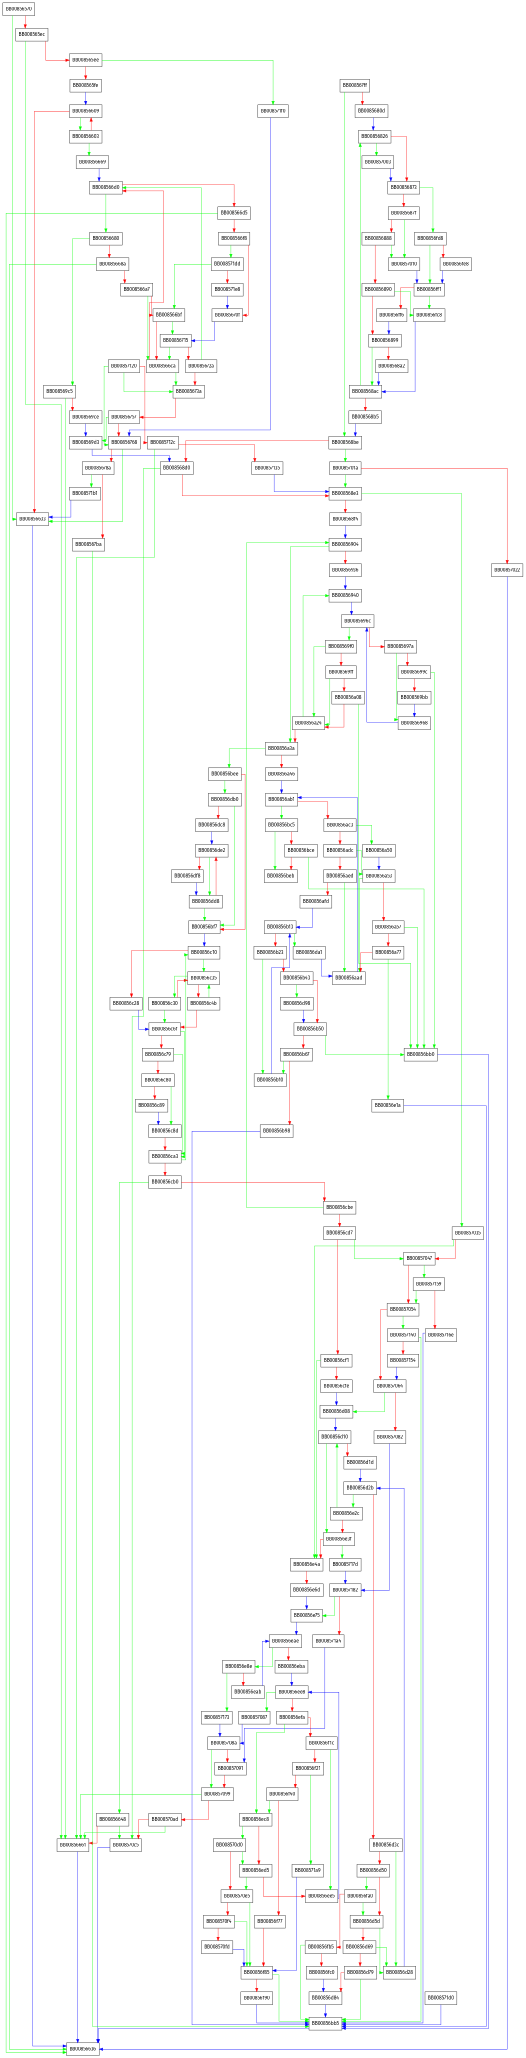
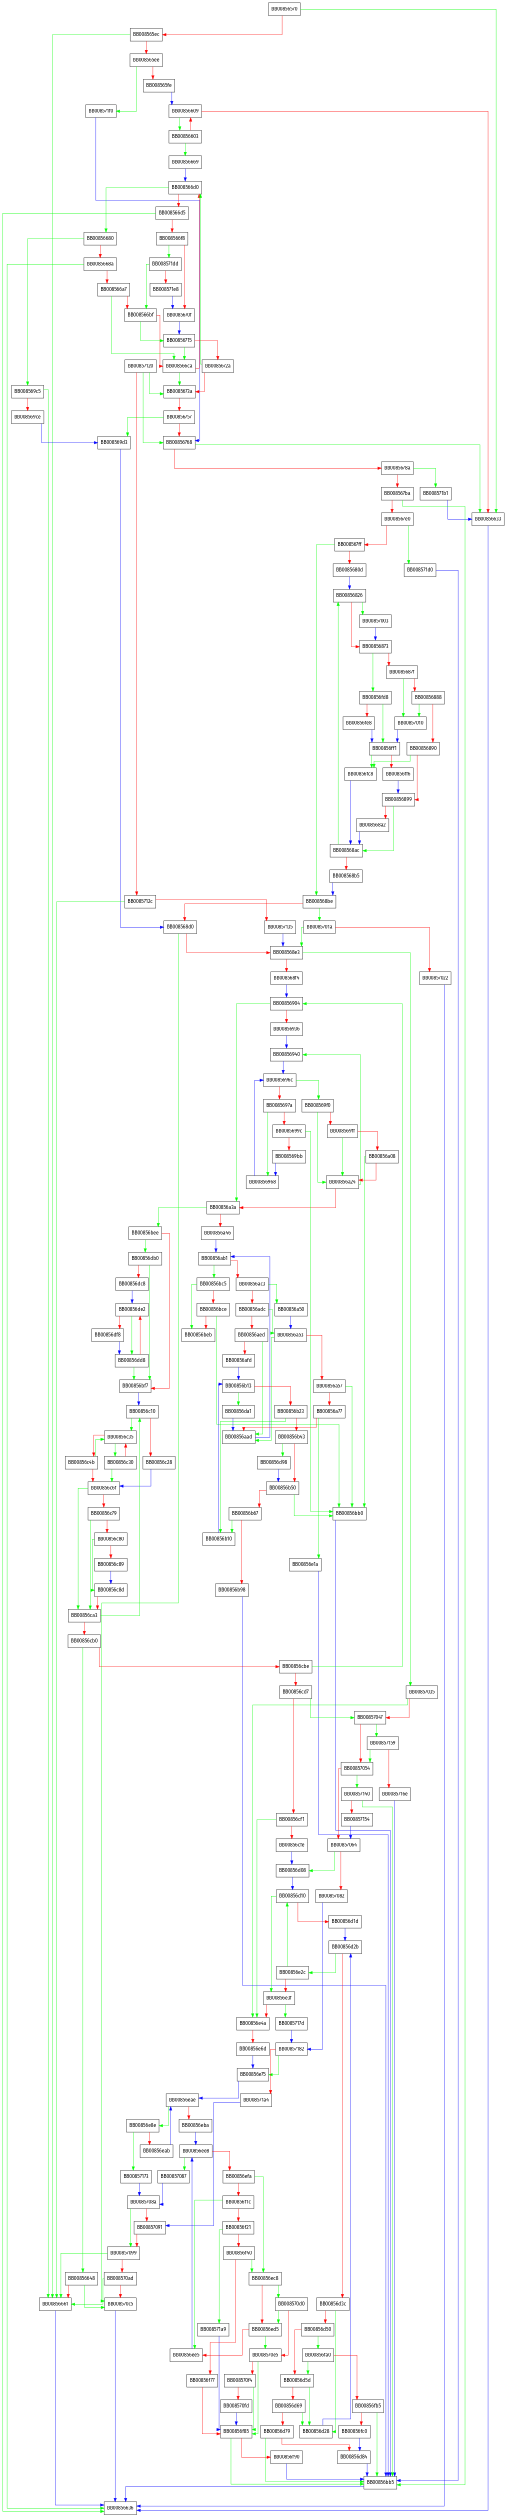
none -> (397, 519)
